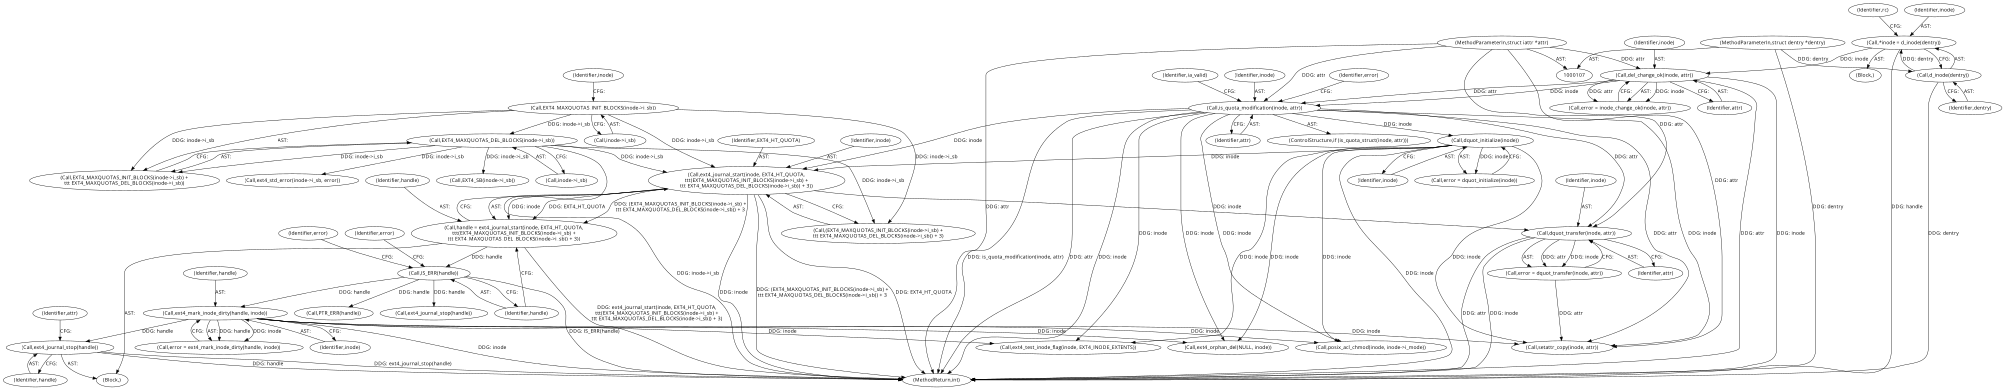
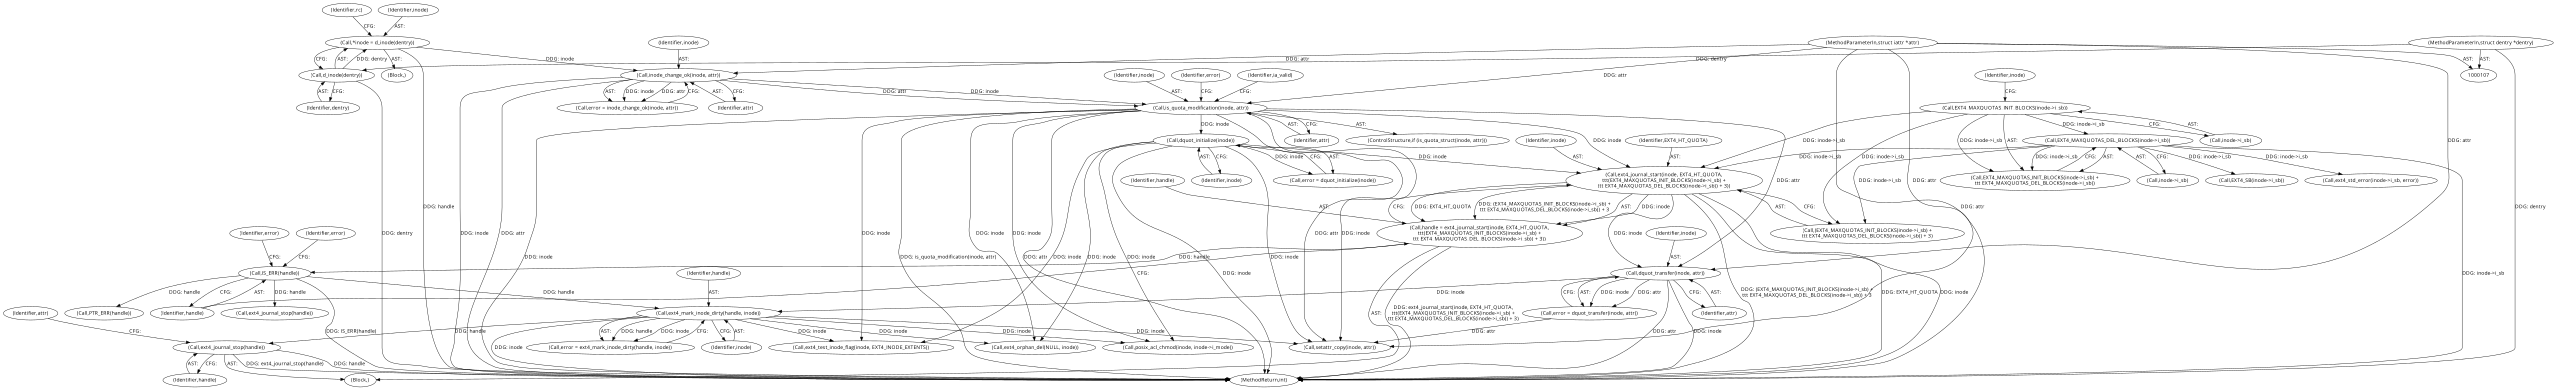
(1655, 75) -> (679, 75)
none -> (1200, 299)
